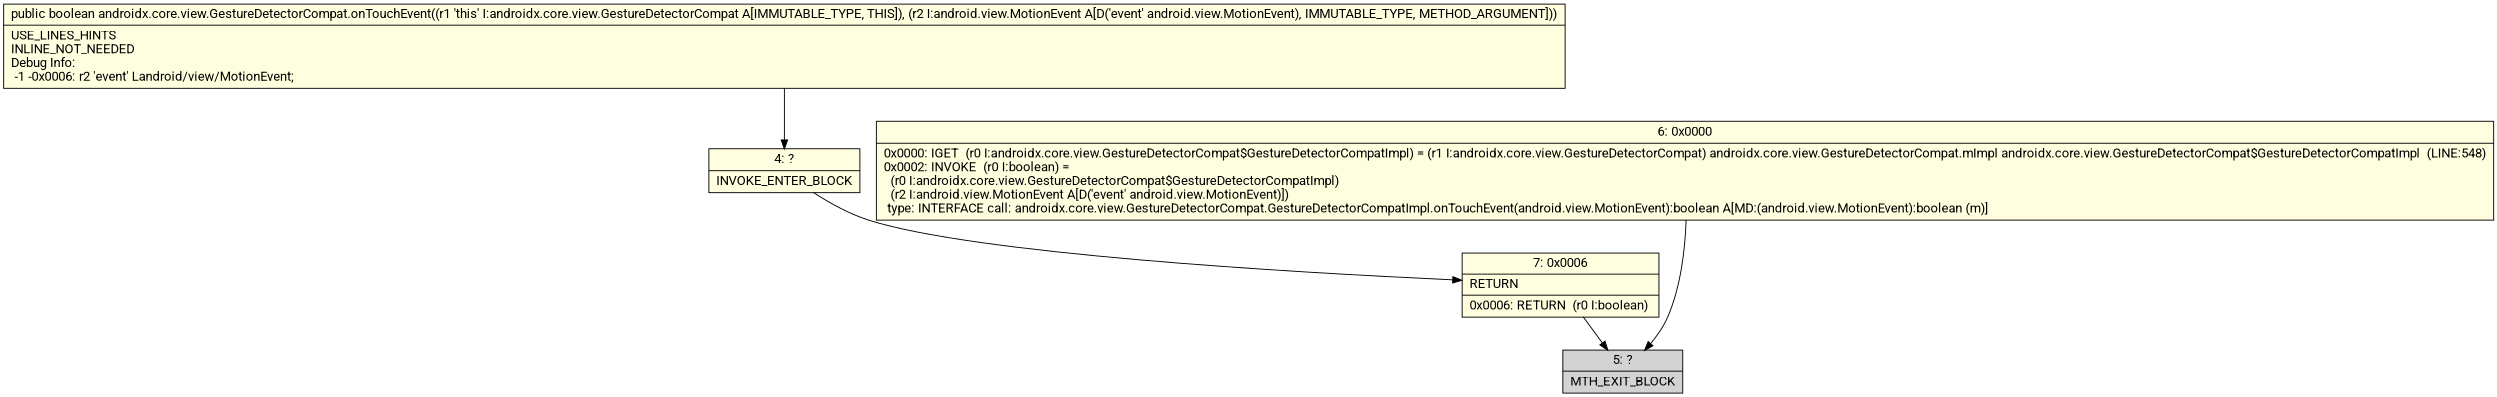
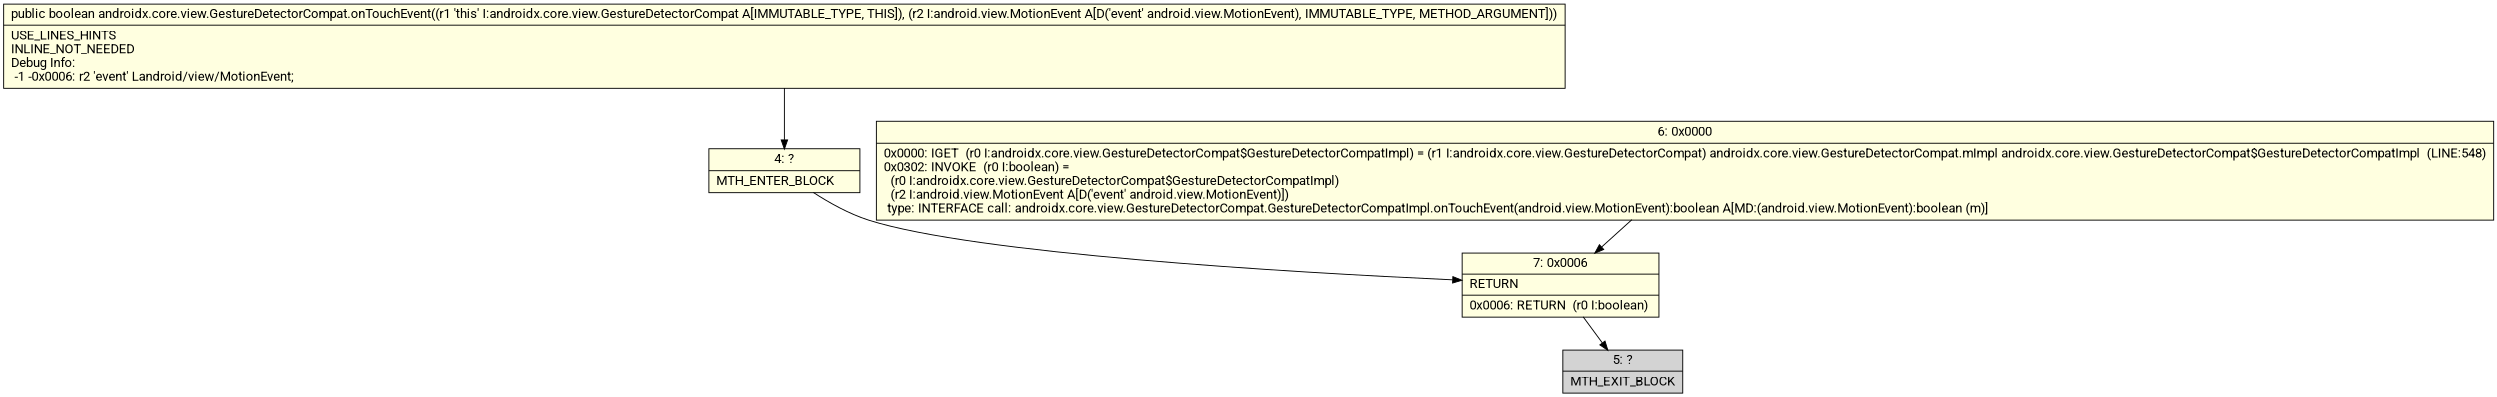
(978, 167) -> (978, 167)
(784, 181) -> (776, 181)
(1678, 285) -> (1617, 233)
